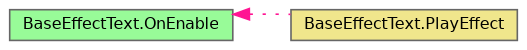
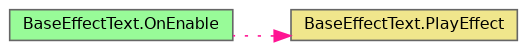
(270, 14) -> (254, 36)
